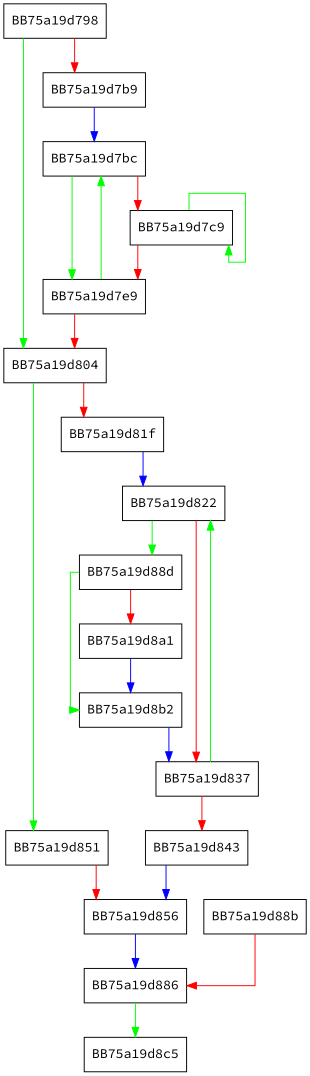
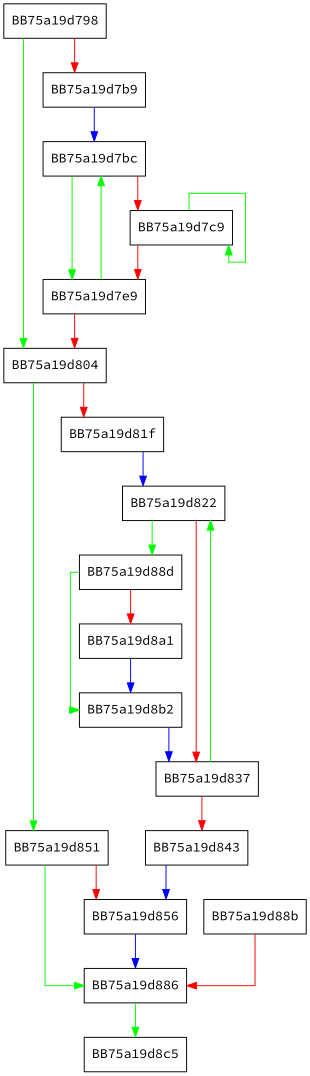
none -> (45, 940)
